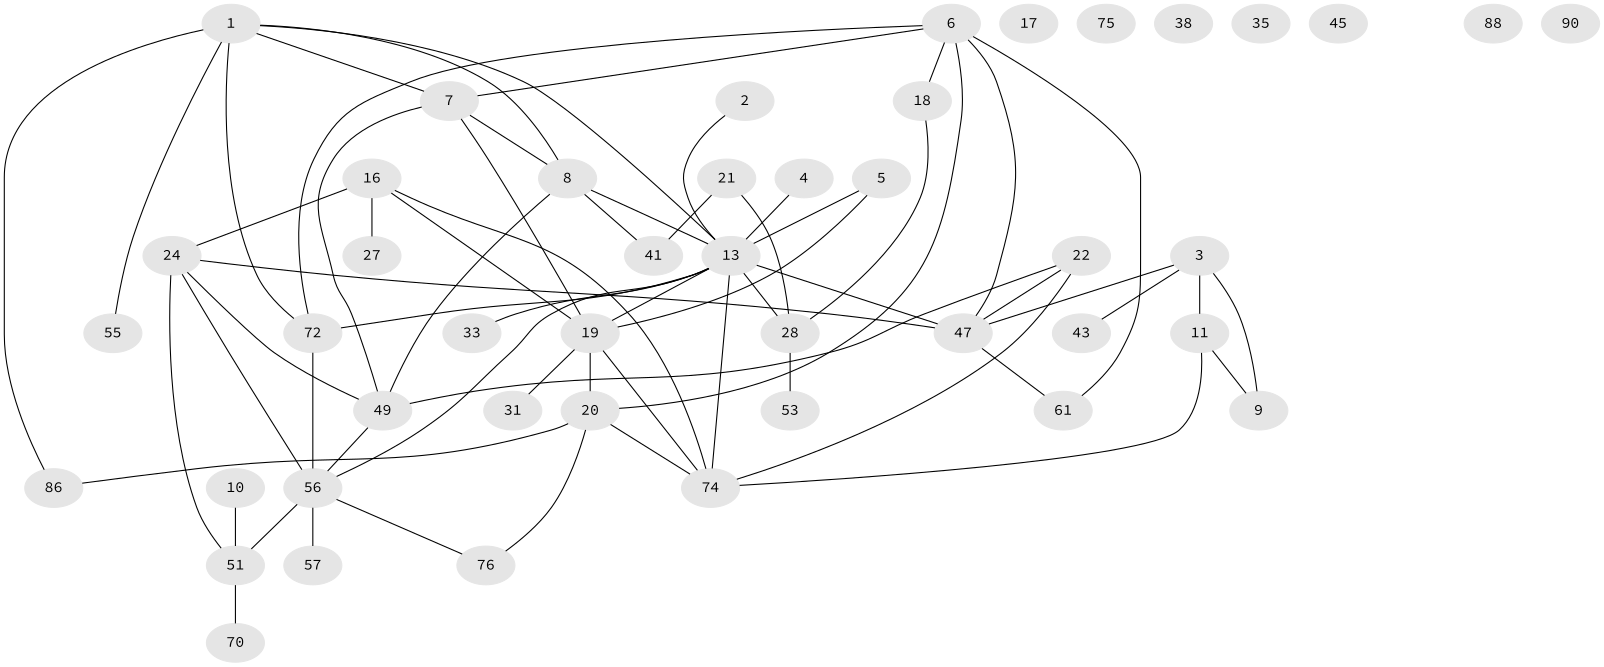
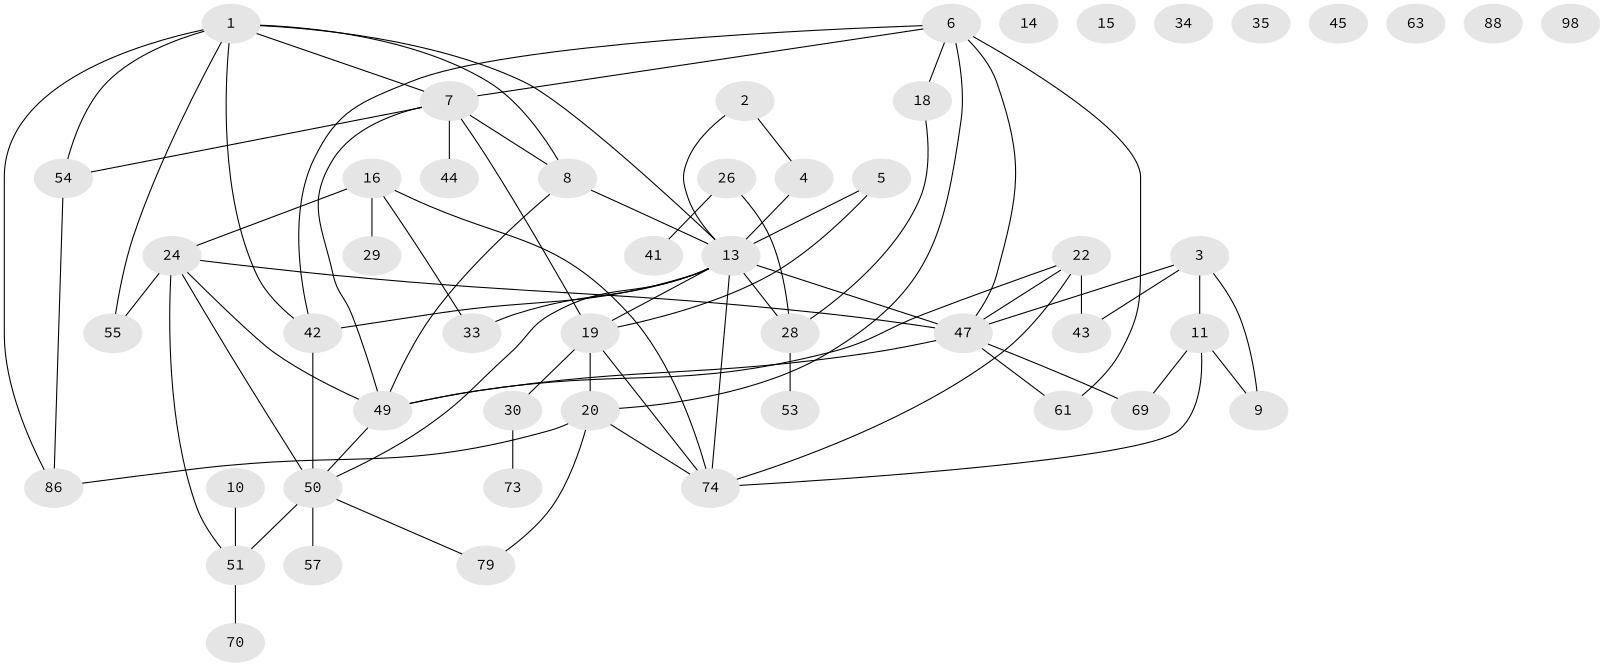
(1029, 24) -> (1029, 24)
(1106, 24) -> (1106, 24)
(1184, 24) -> (1184, 24)
none -> (1416, 24)
(1571, 24) -> (1571, 24)
none -> (775, 140)
none -> (63, 178)
none -> (449, 178)
(727, 178) -> (727, 178)
(611, 217) -> none
(477, 253) -> (423, 255)
(372, 256) -> (372, 256)
none -> (142, 295)
none -> (1081, 301)
(313, 333) -> (313, 333)
none -> (673, 372)
(513, 411) -> (513, 411)
none -> (1141, 411)
(313, 488) -> (313, 488)
none -> (513, 488)
(486, 565) -> (486, 565)
